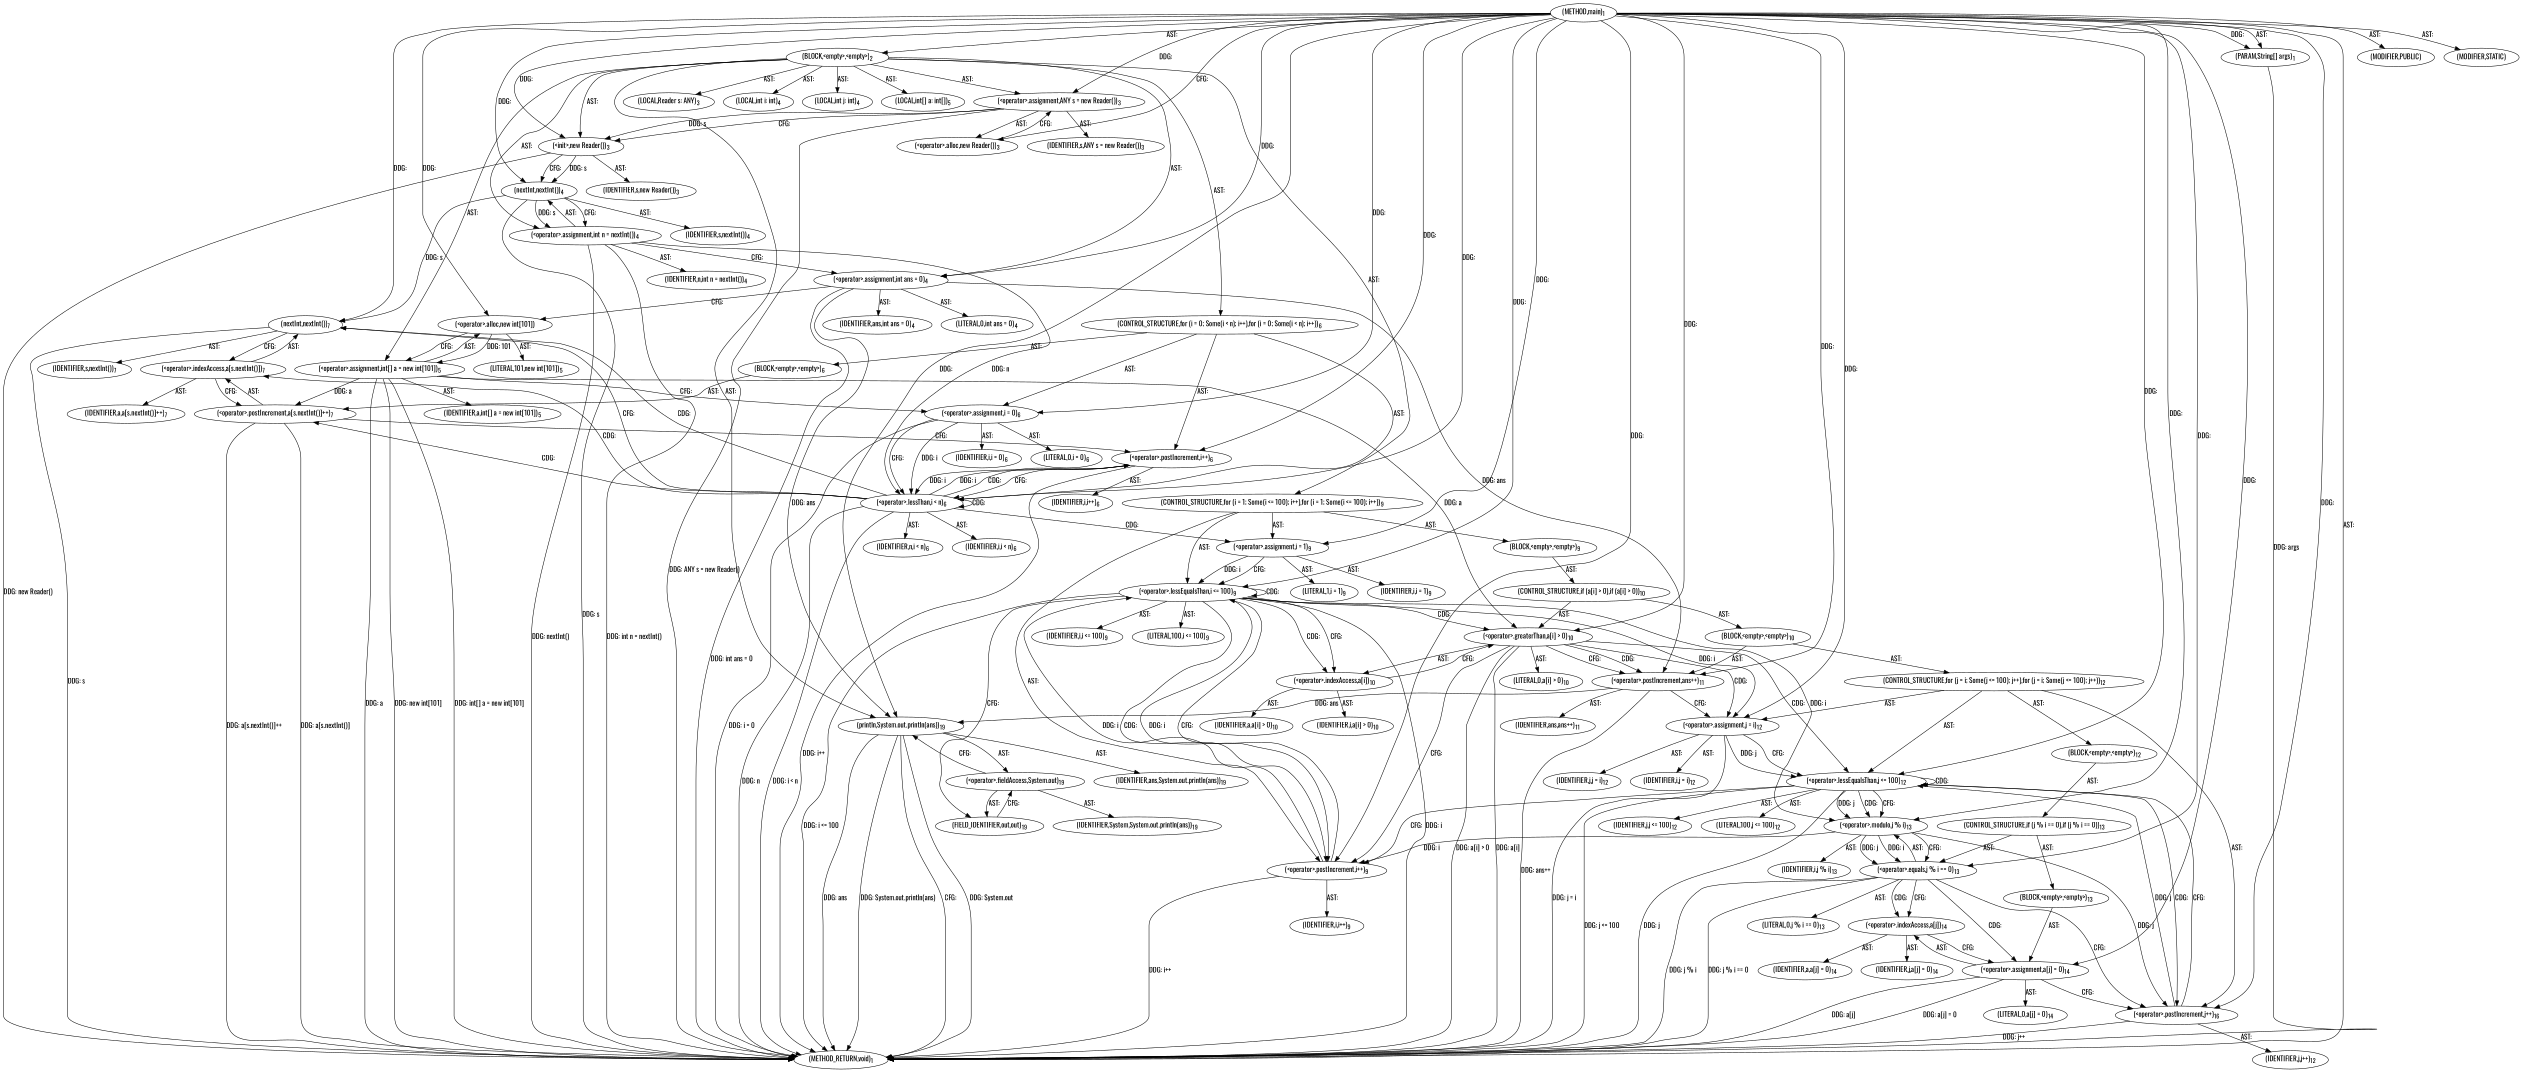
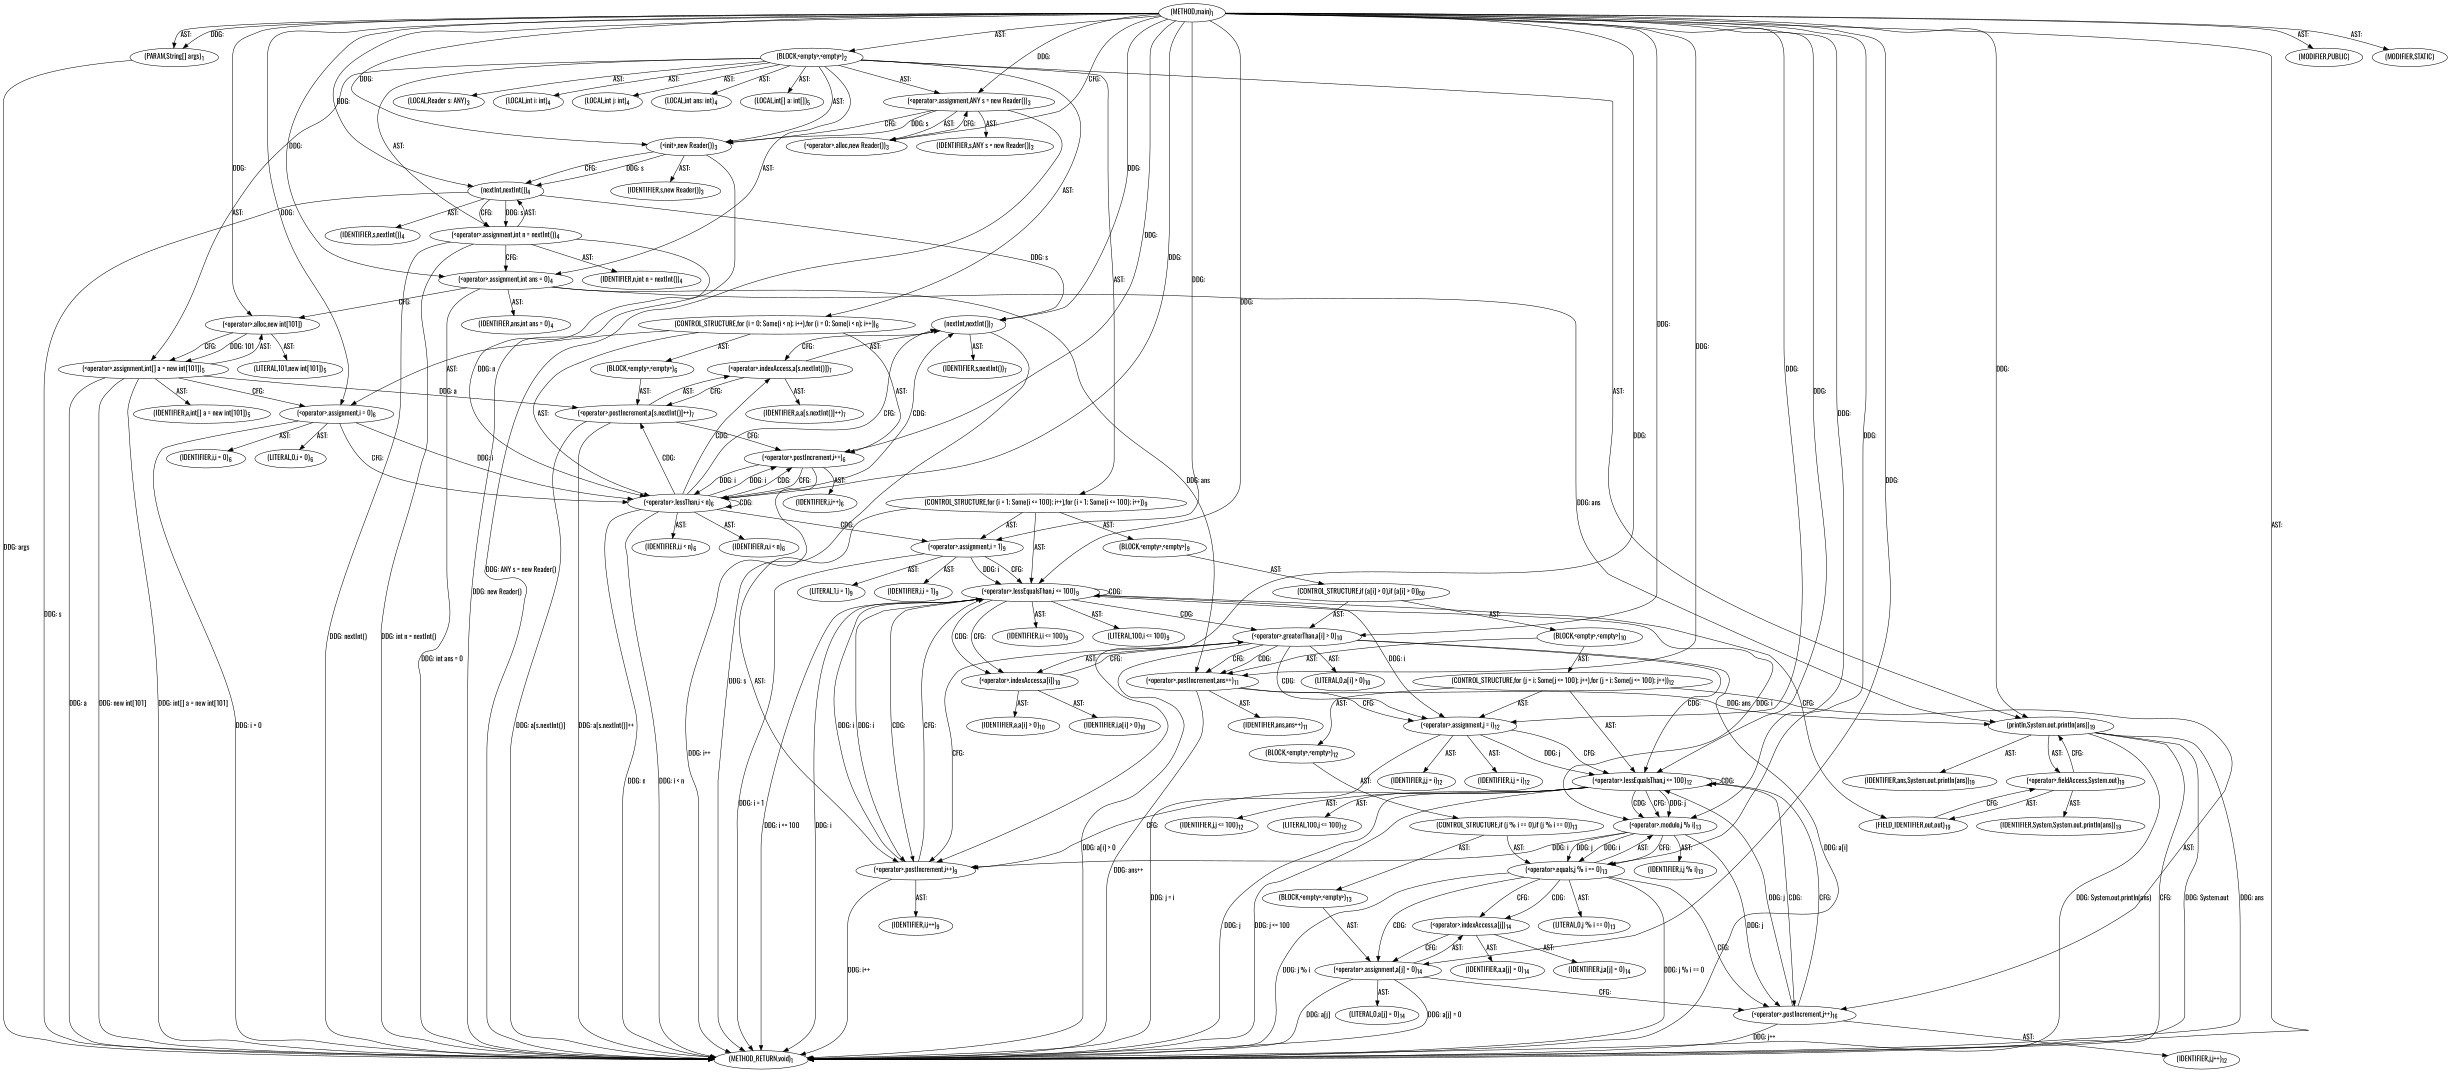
none -> (691, 102)
(2323, 187) -> none
(987, 325) -> none
(1026, 382) -> none
(1643, 592) -> (1422, 592)
none -> (755, 742)
